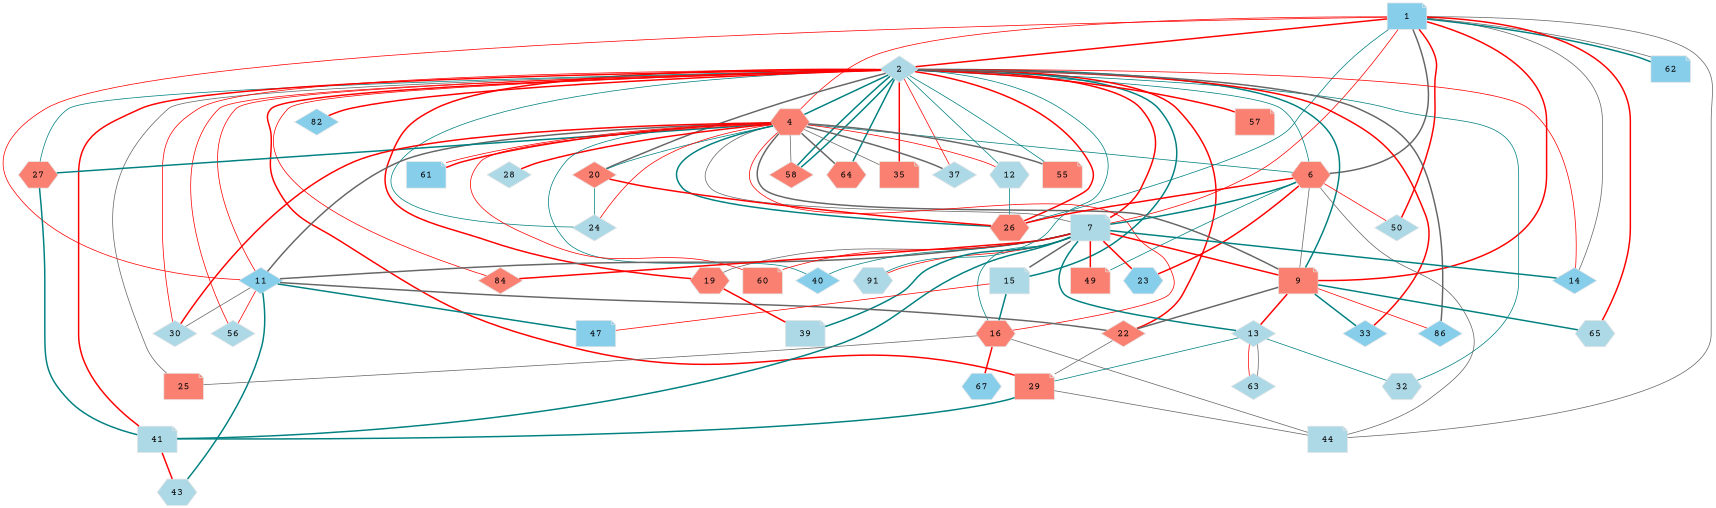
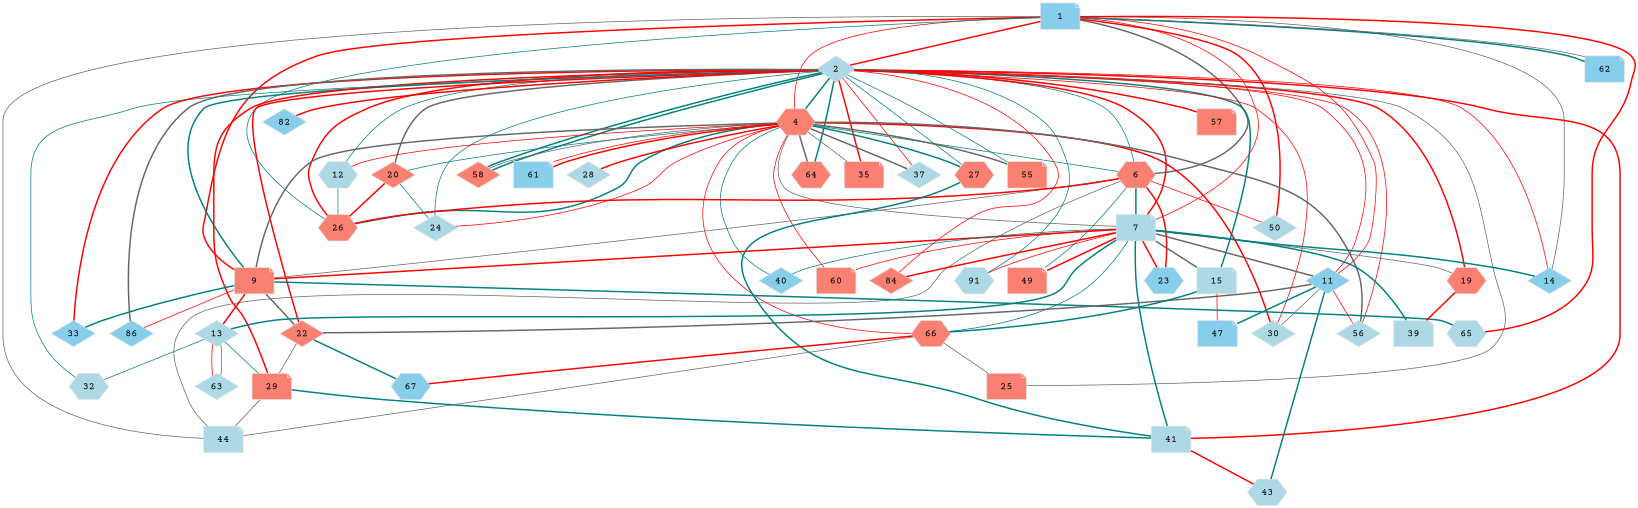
(430, 152) -> (1180, 159)
(996, 334) -> (931, 334)
none -> (355, 359)
